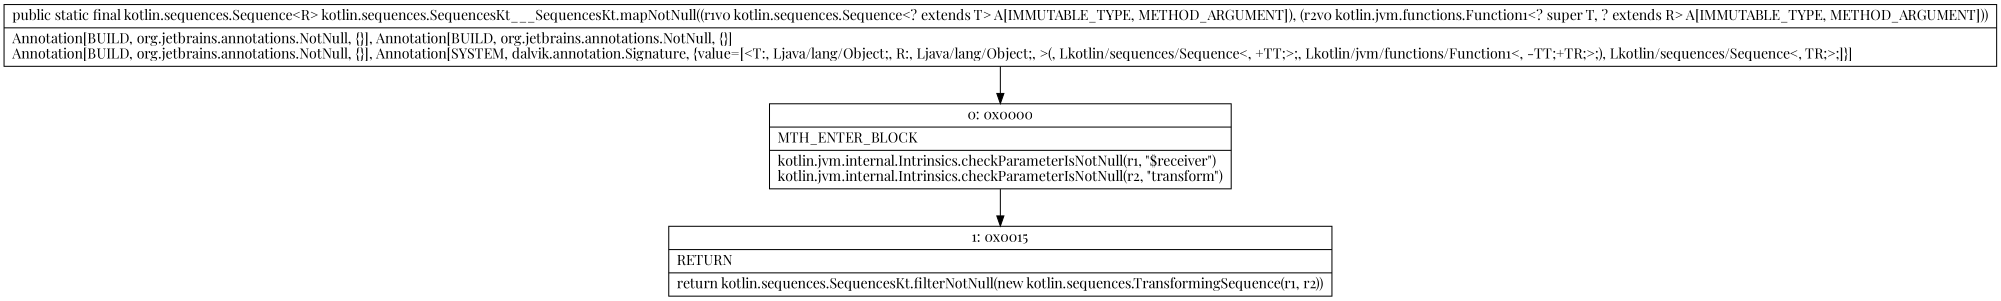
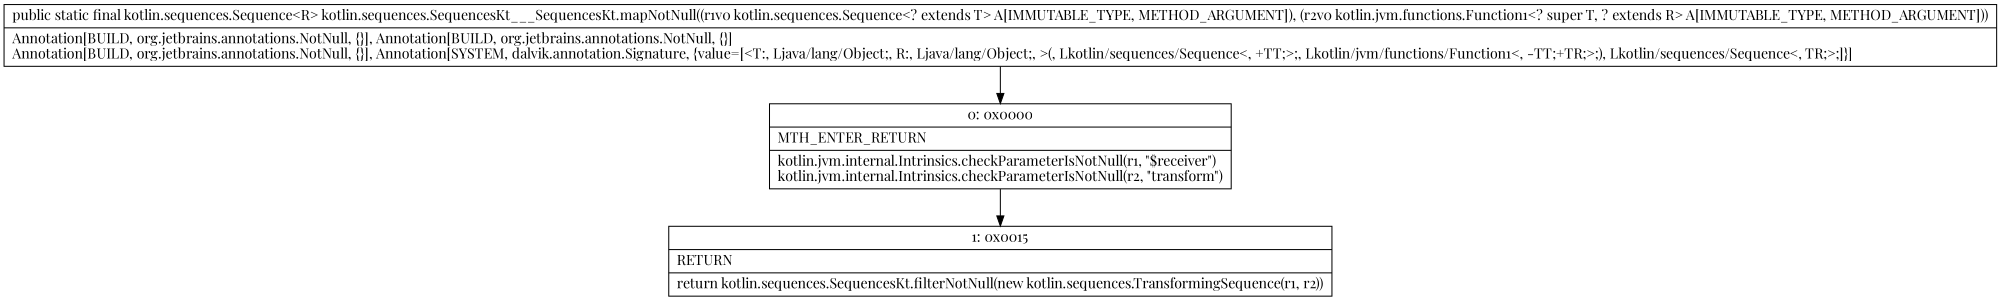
(848, 138) -> (853, 138)
